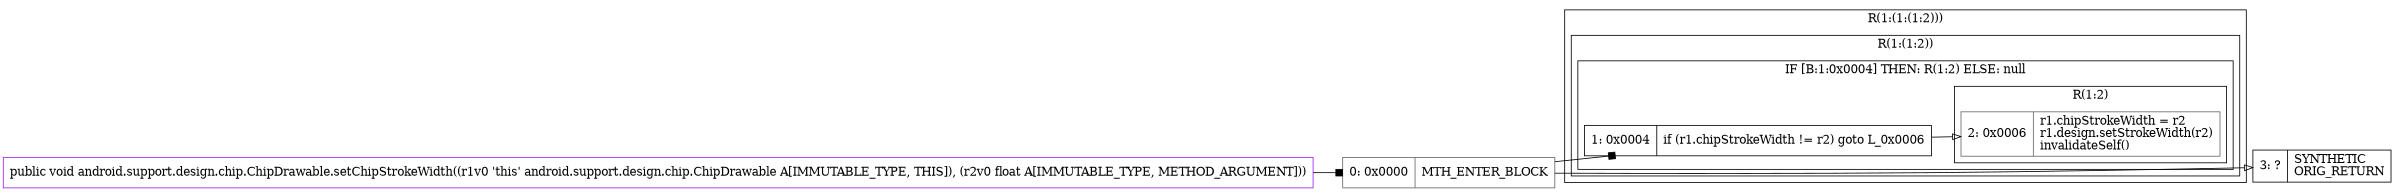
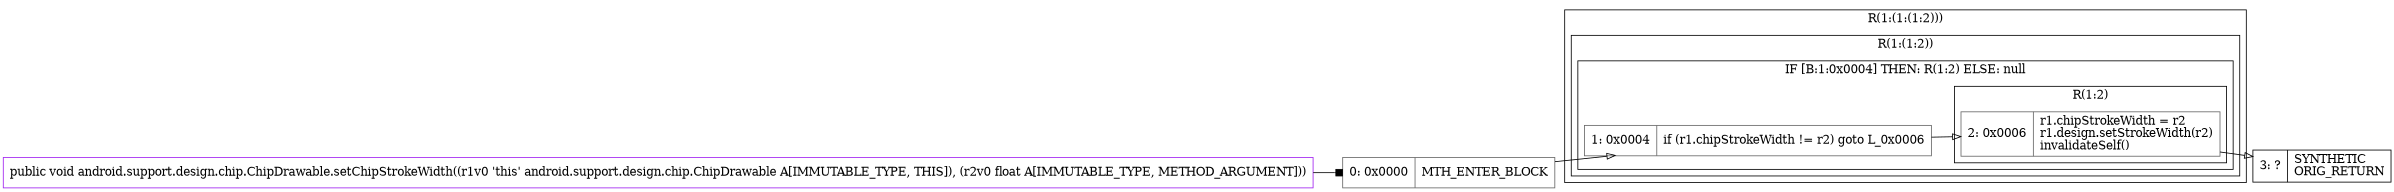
(1758, 141) -> (1758, 141)
(1583, 159) -> (1583, 159)
(1900, 173) -> (2232, 154)
